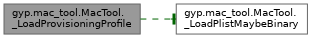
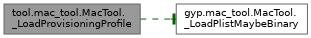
(72, 19) -> (72, 19)
